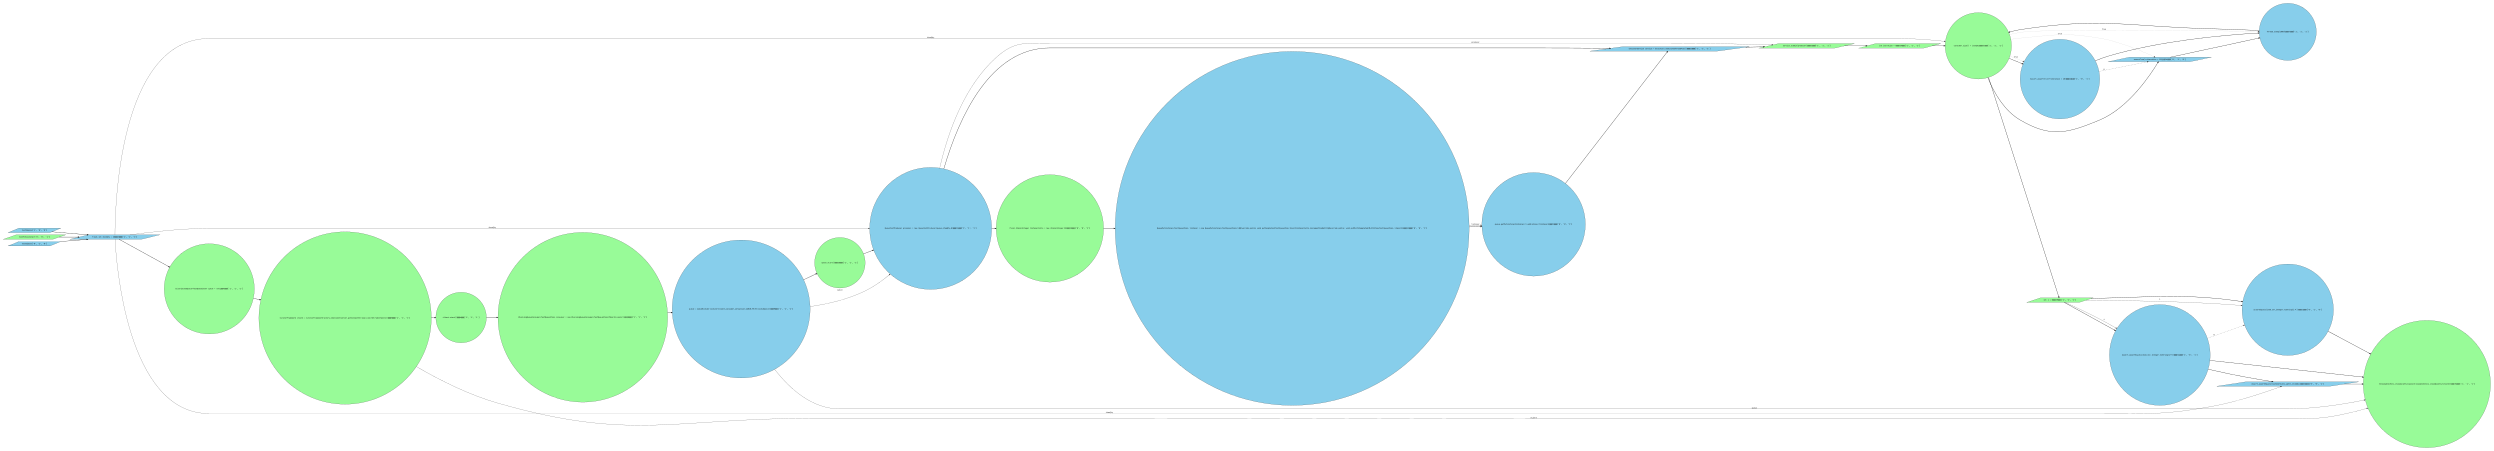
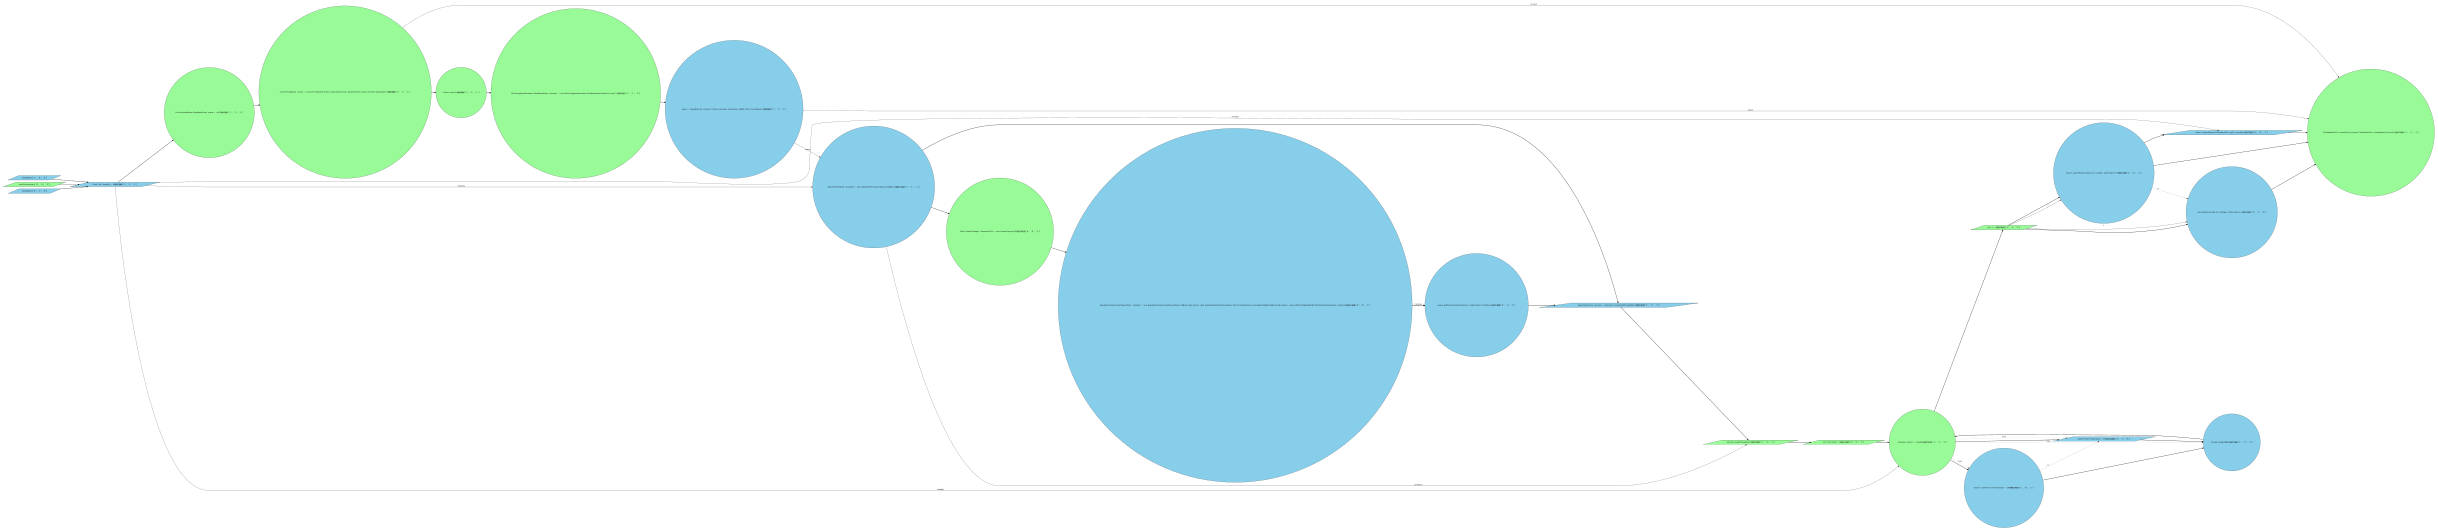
(840, 263) -> none
